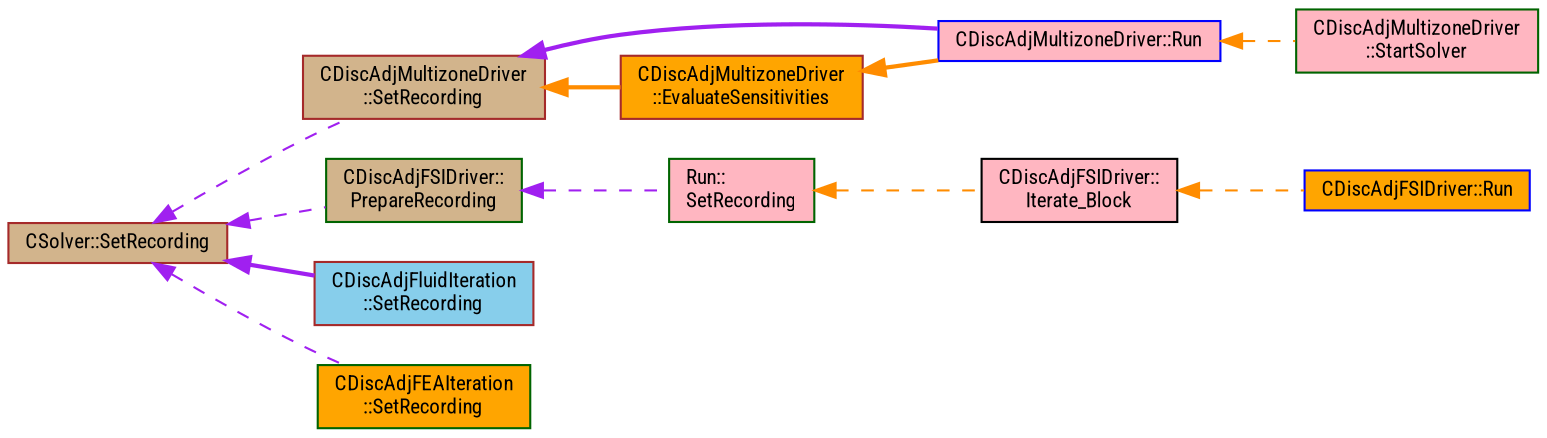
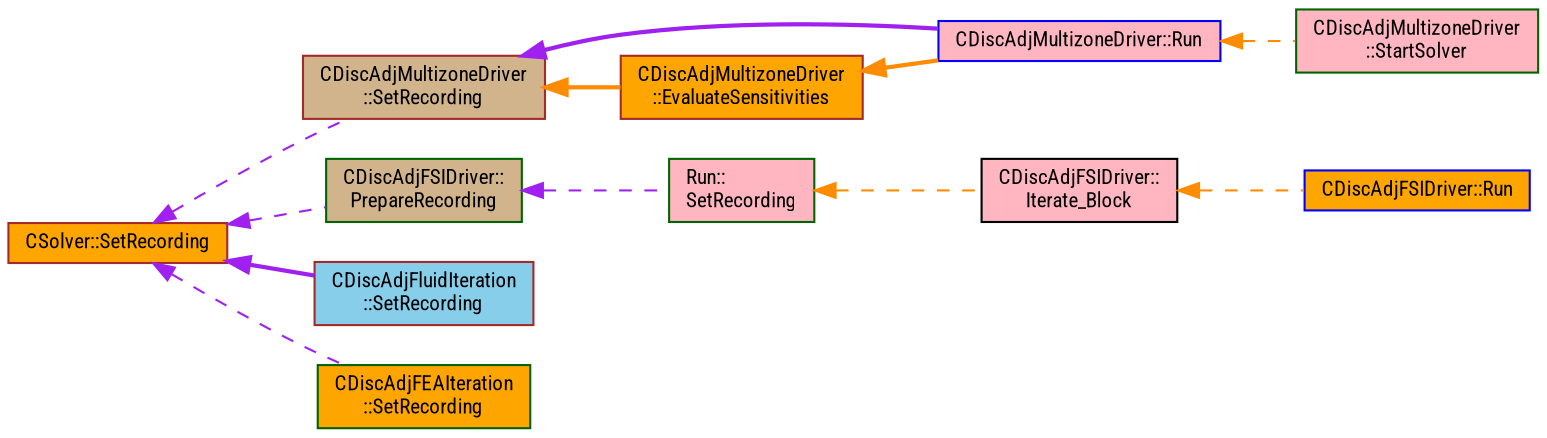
(118, 243) -> (118, 243)
